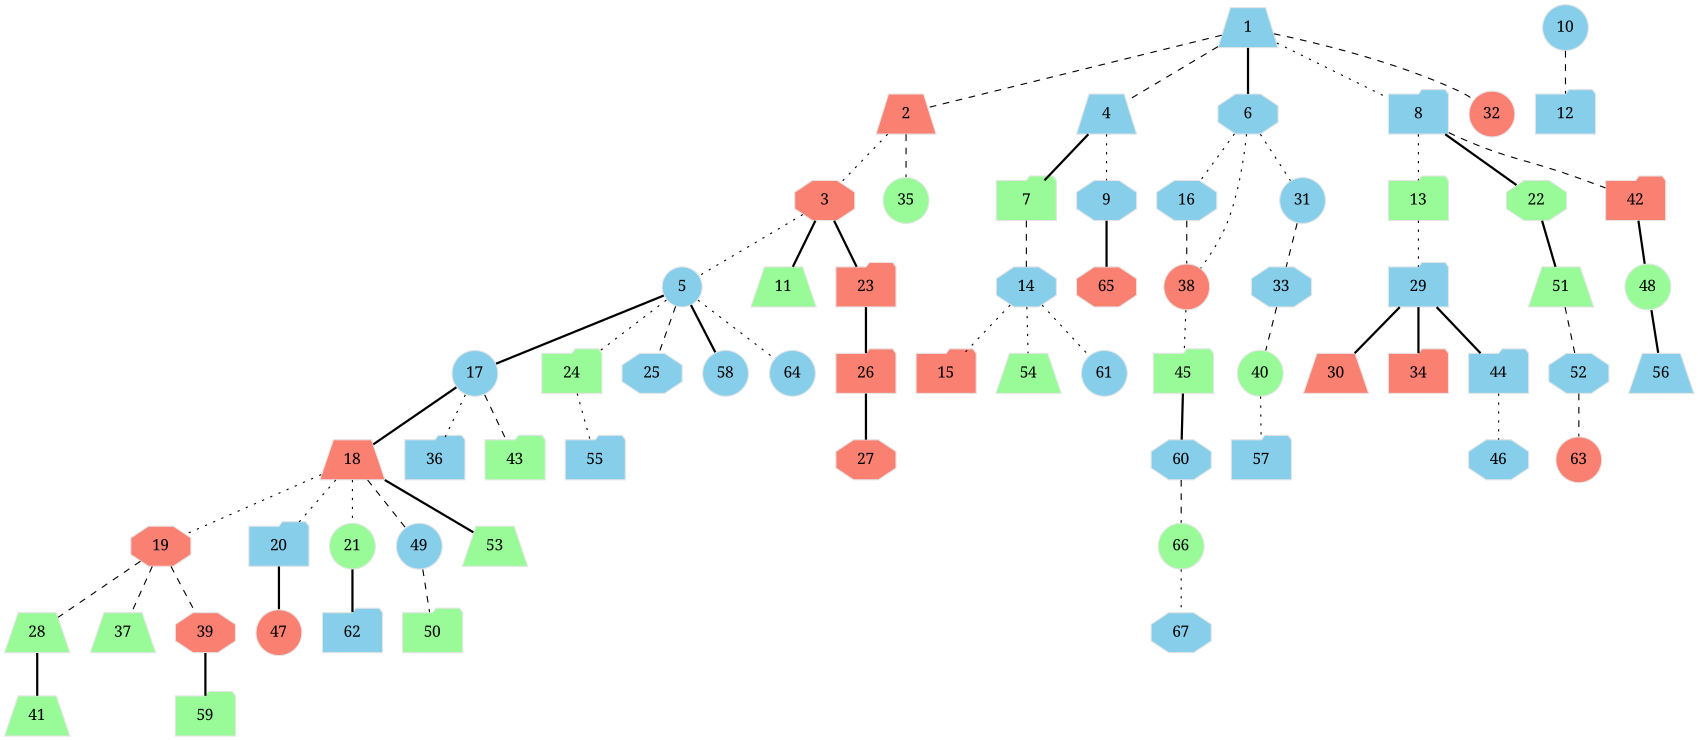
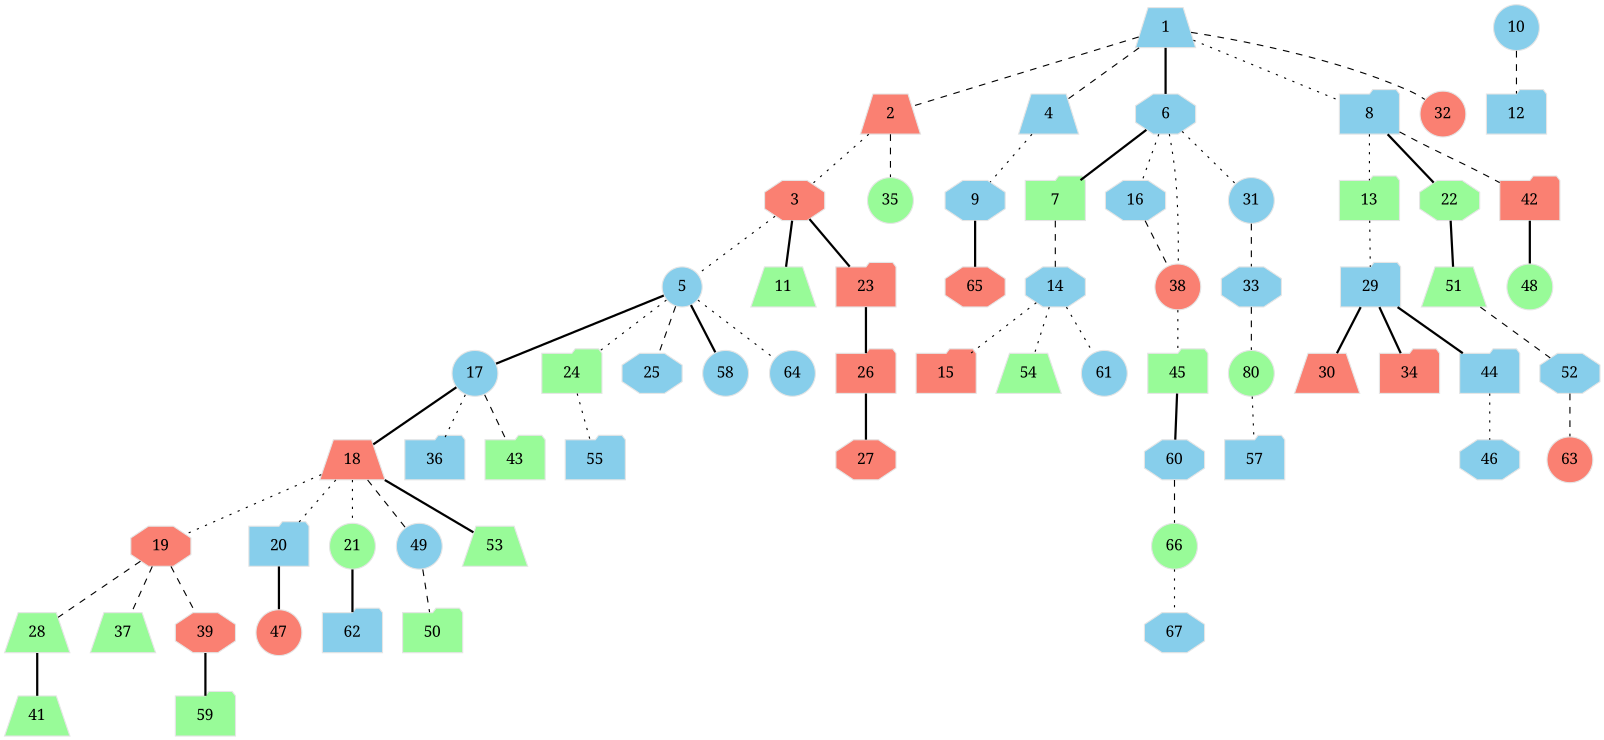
(1066, 157) -> (1113, 155)
(1260, 373) -> (1251, 373)
(1661, 373) -> none
